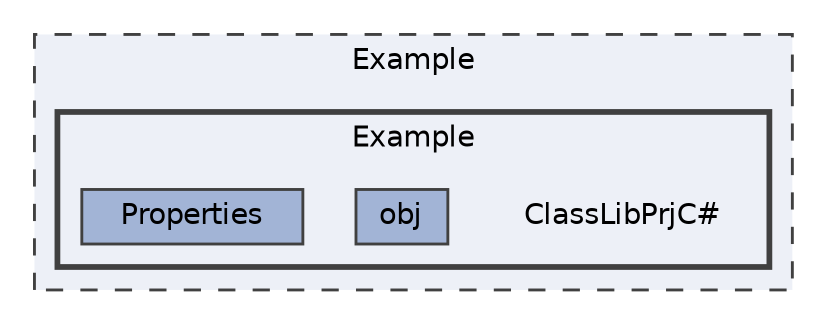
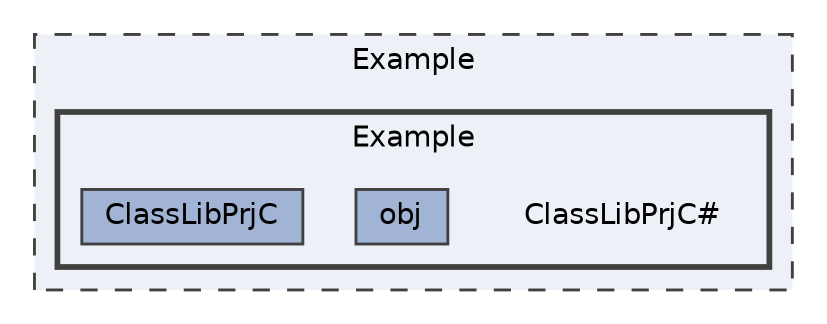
(192, 217) -> (192, 217)
